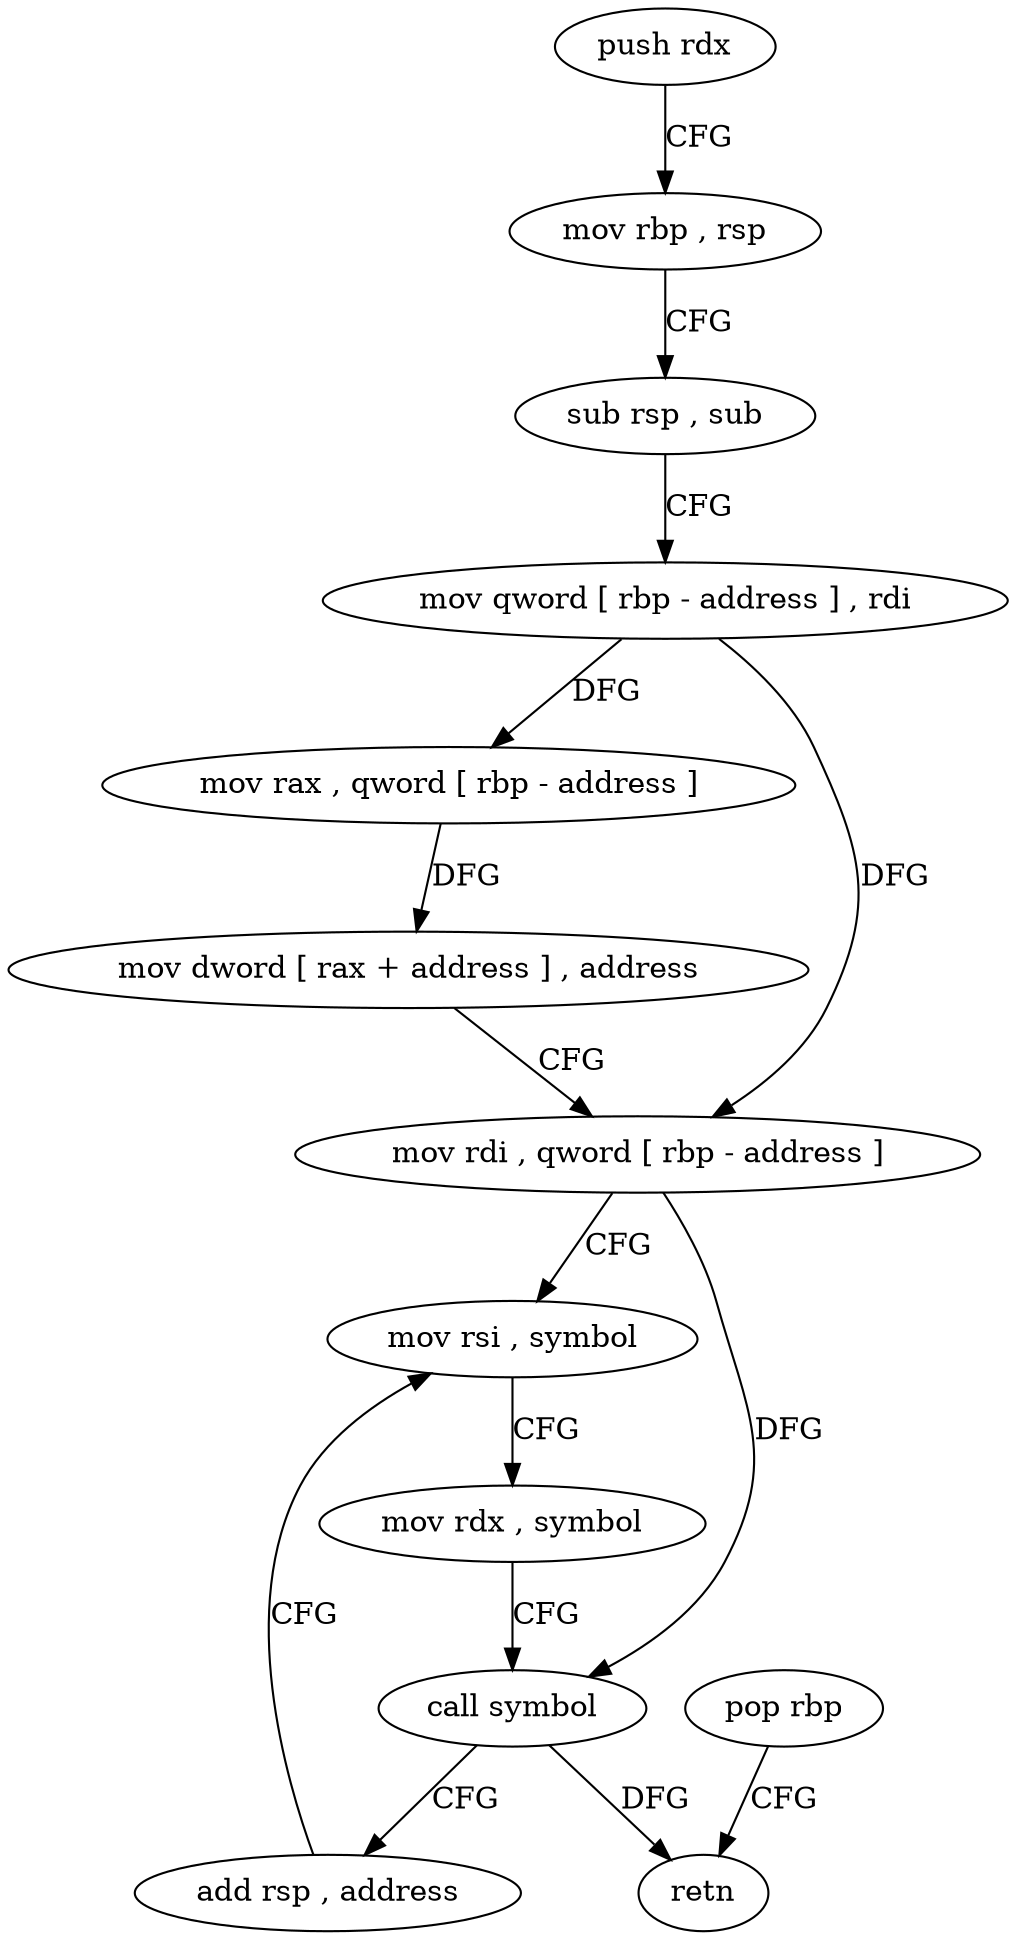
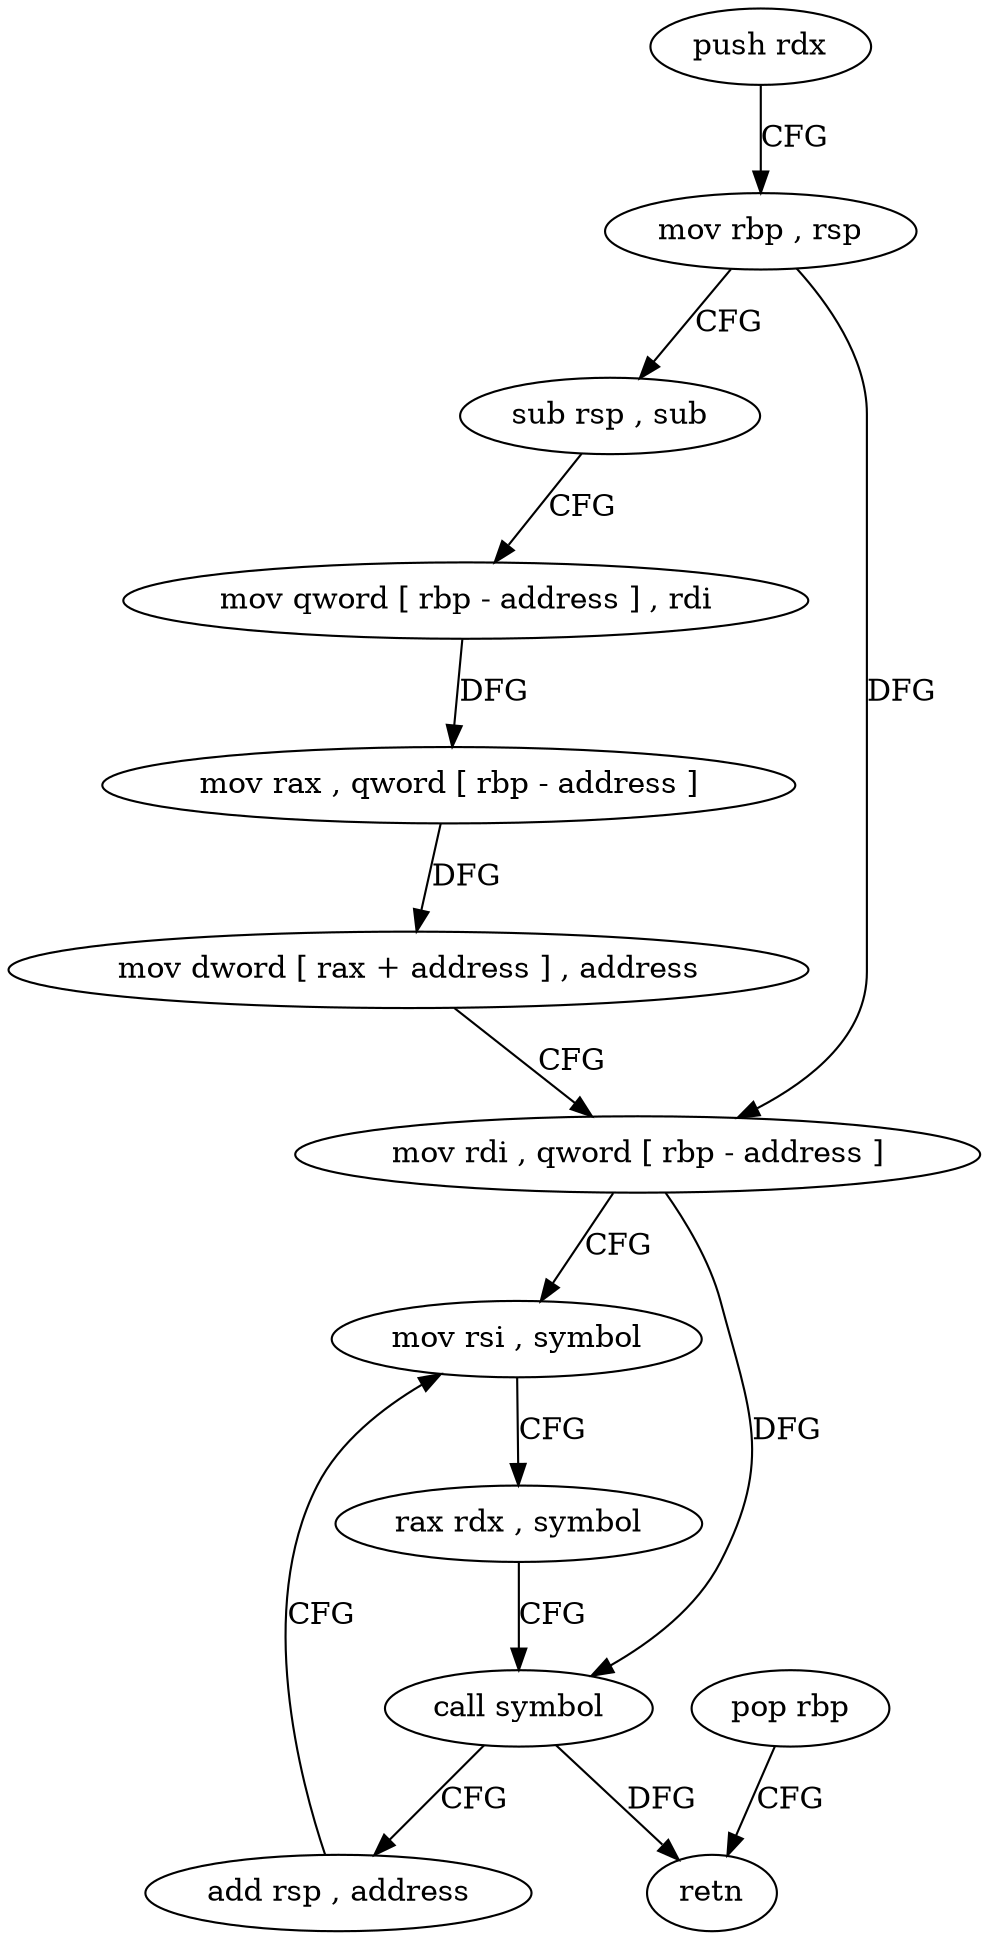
(857, 873) -> (867, 702)
(512, 1524) -> (519, 1524)
